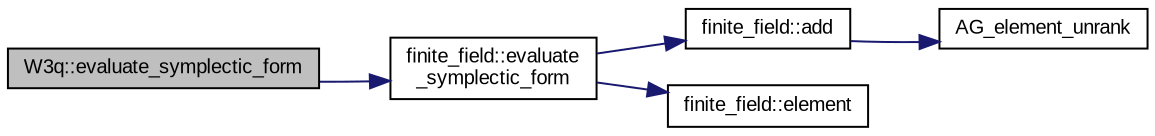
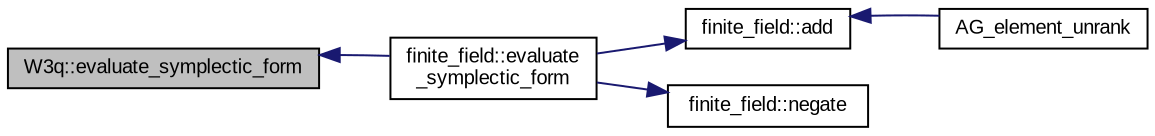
(885, 42) -> (905, 15)
(345, 82) -> (365, 55)
(768, 106) -> (768, 106)
